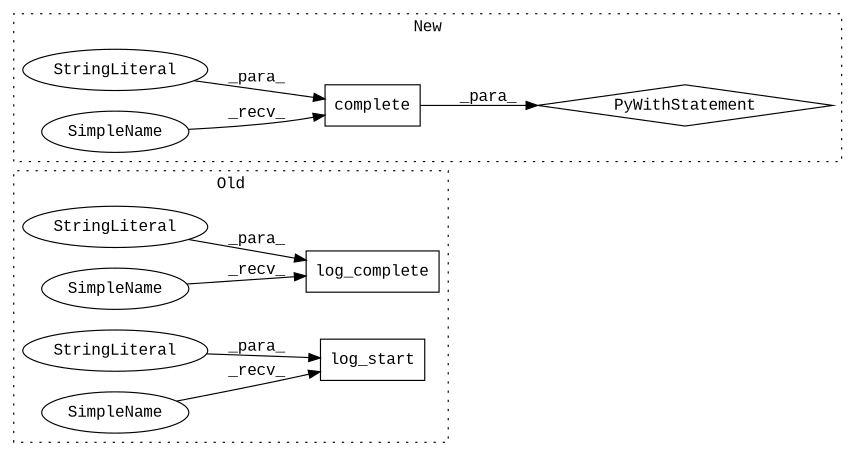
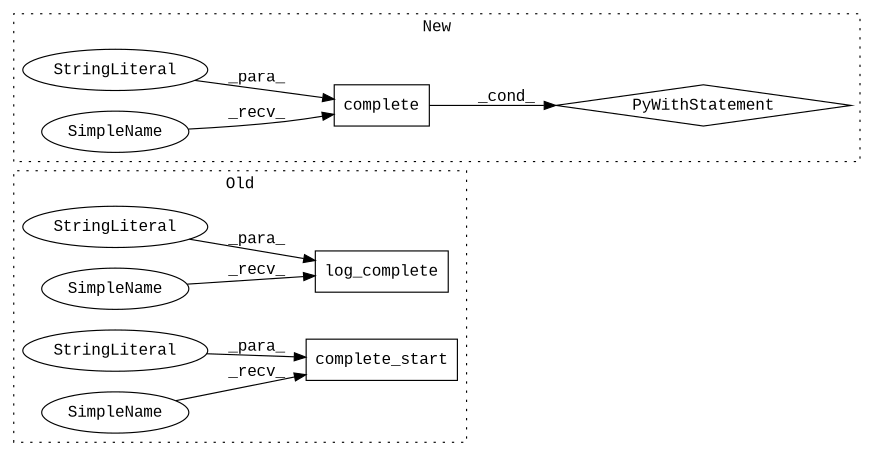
(488, 97) -> (507, 97)
(373, 360) -> (382, 360)
